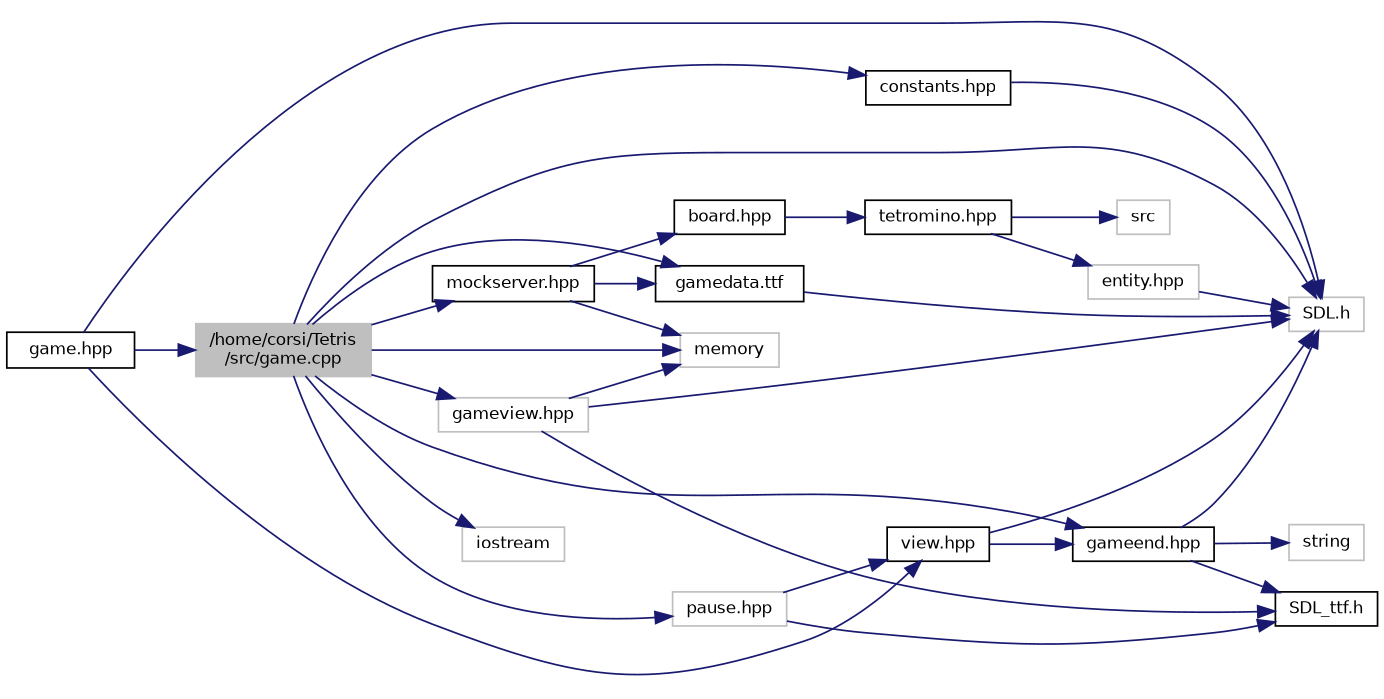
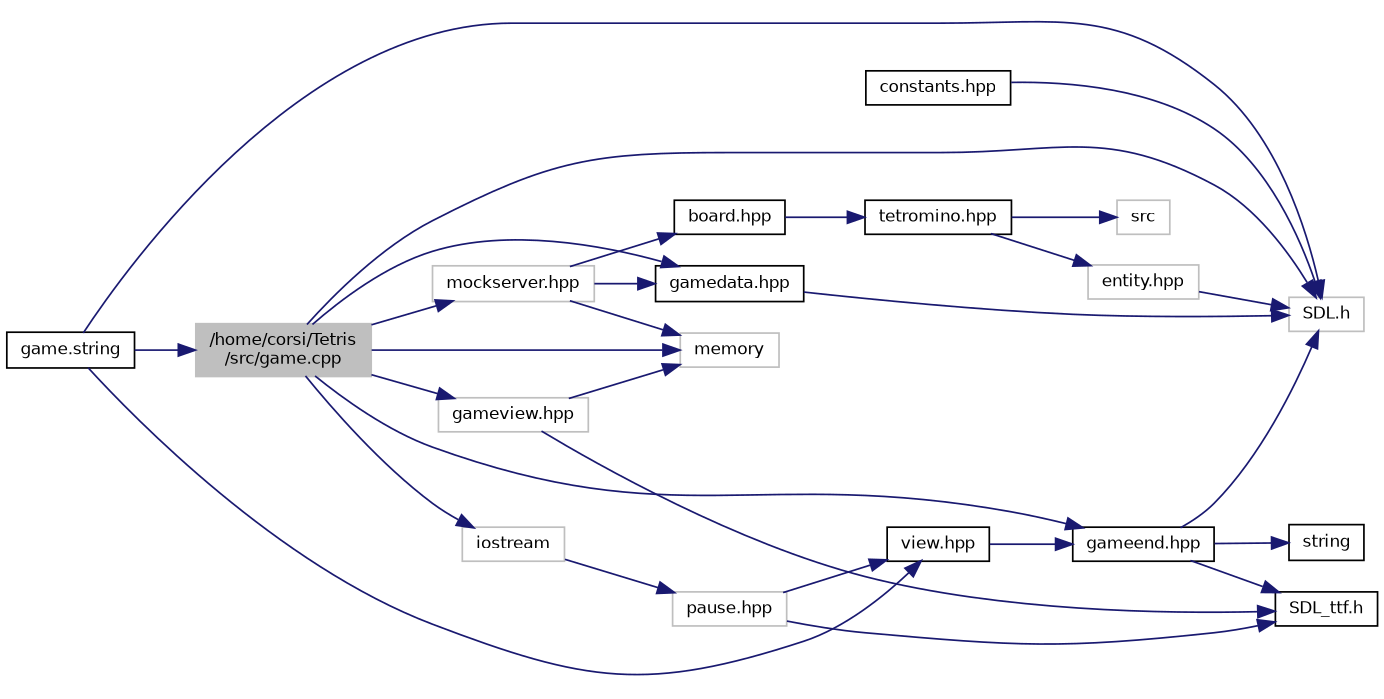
(517, 93) -> none
(513, 284) -> (513, 284)
(730, 284) -> (730, 284)
(71, 350) -> (71, 350)
(930, 367) -> none
(1165, 468) -> none
(1326, 542) -> (1326, 542)
(425, 571) -> (612, 574)
